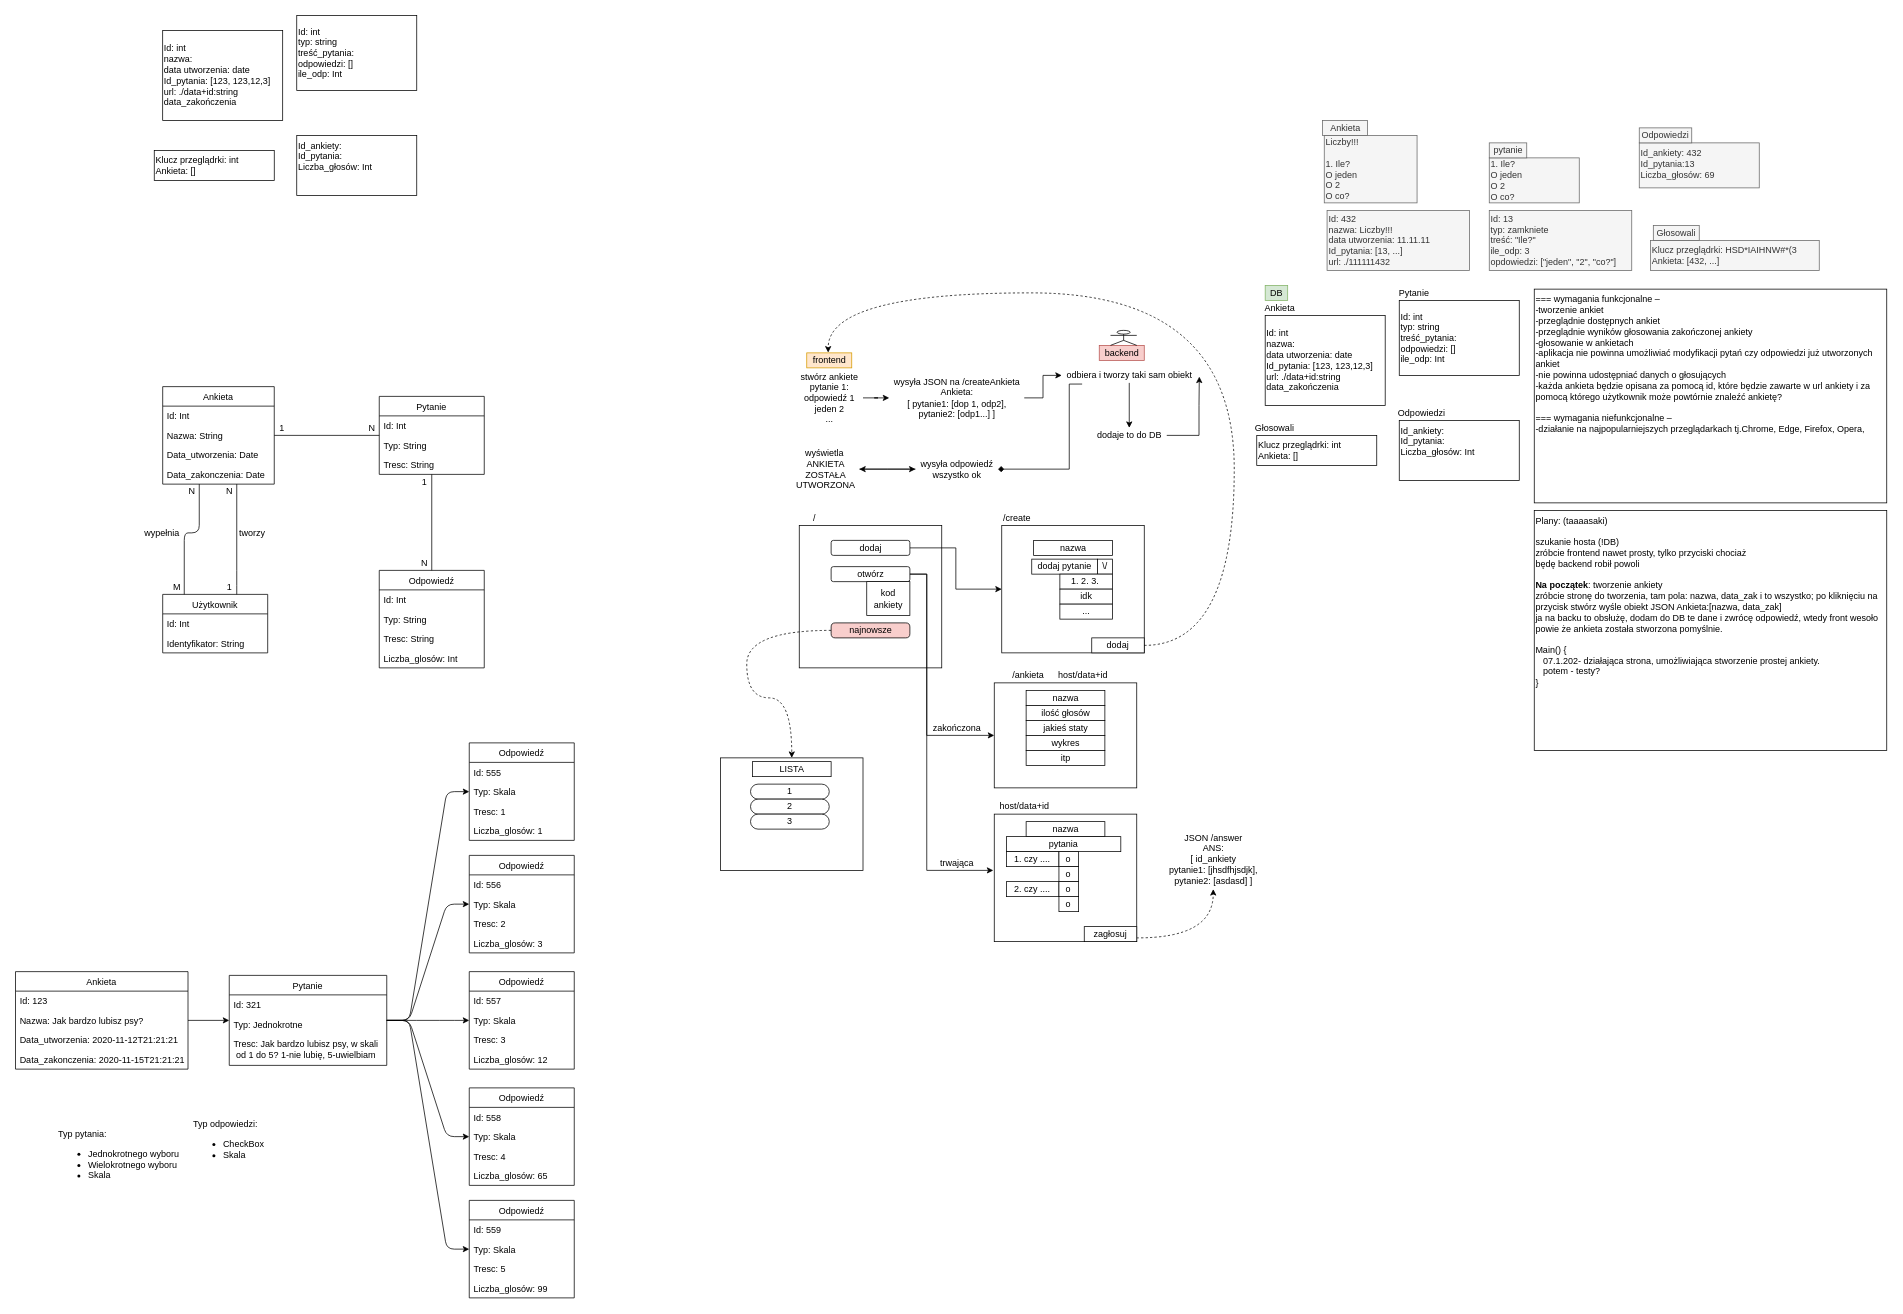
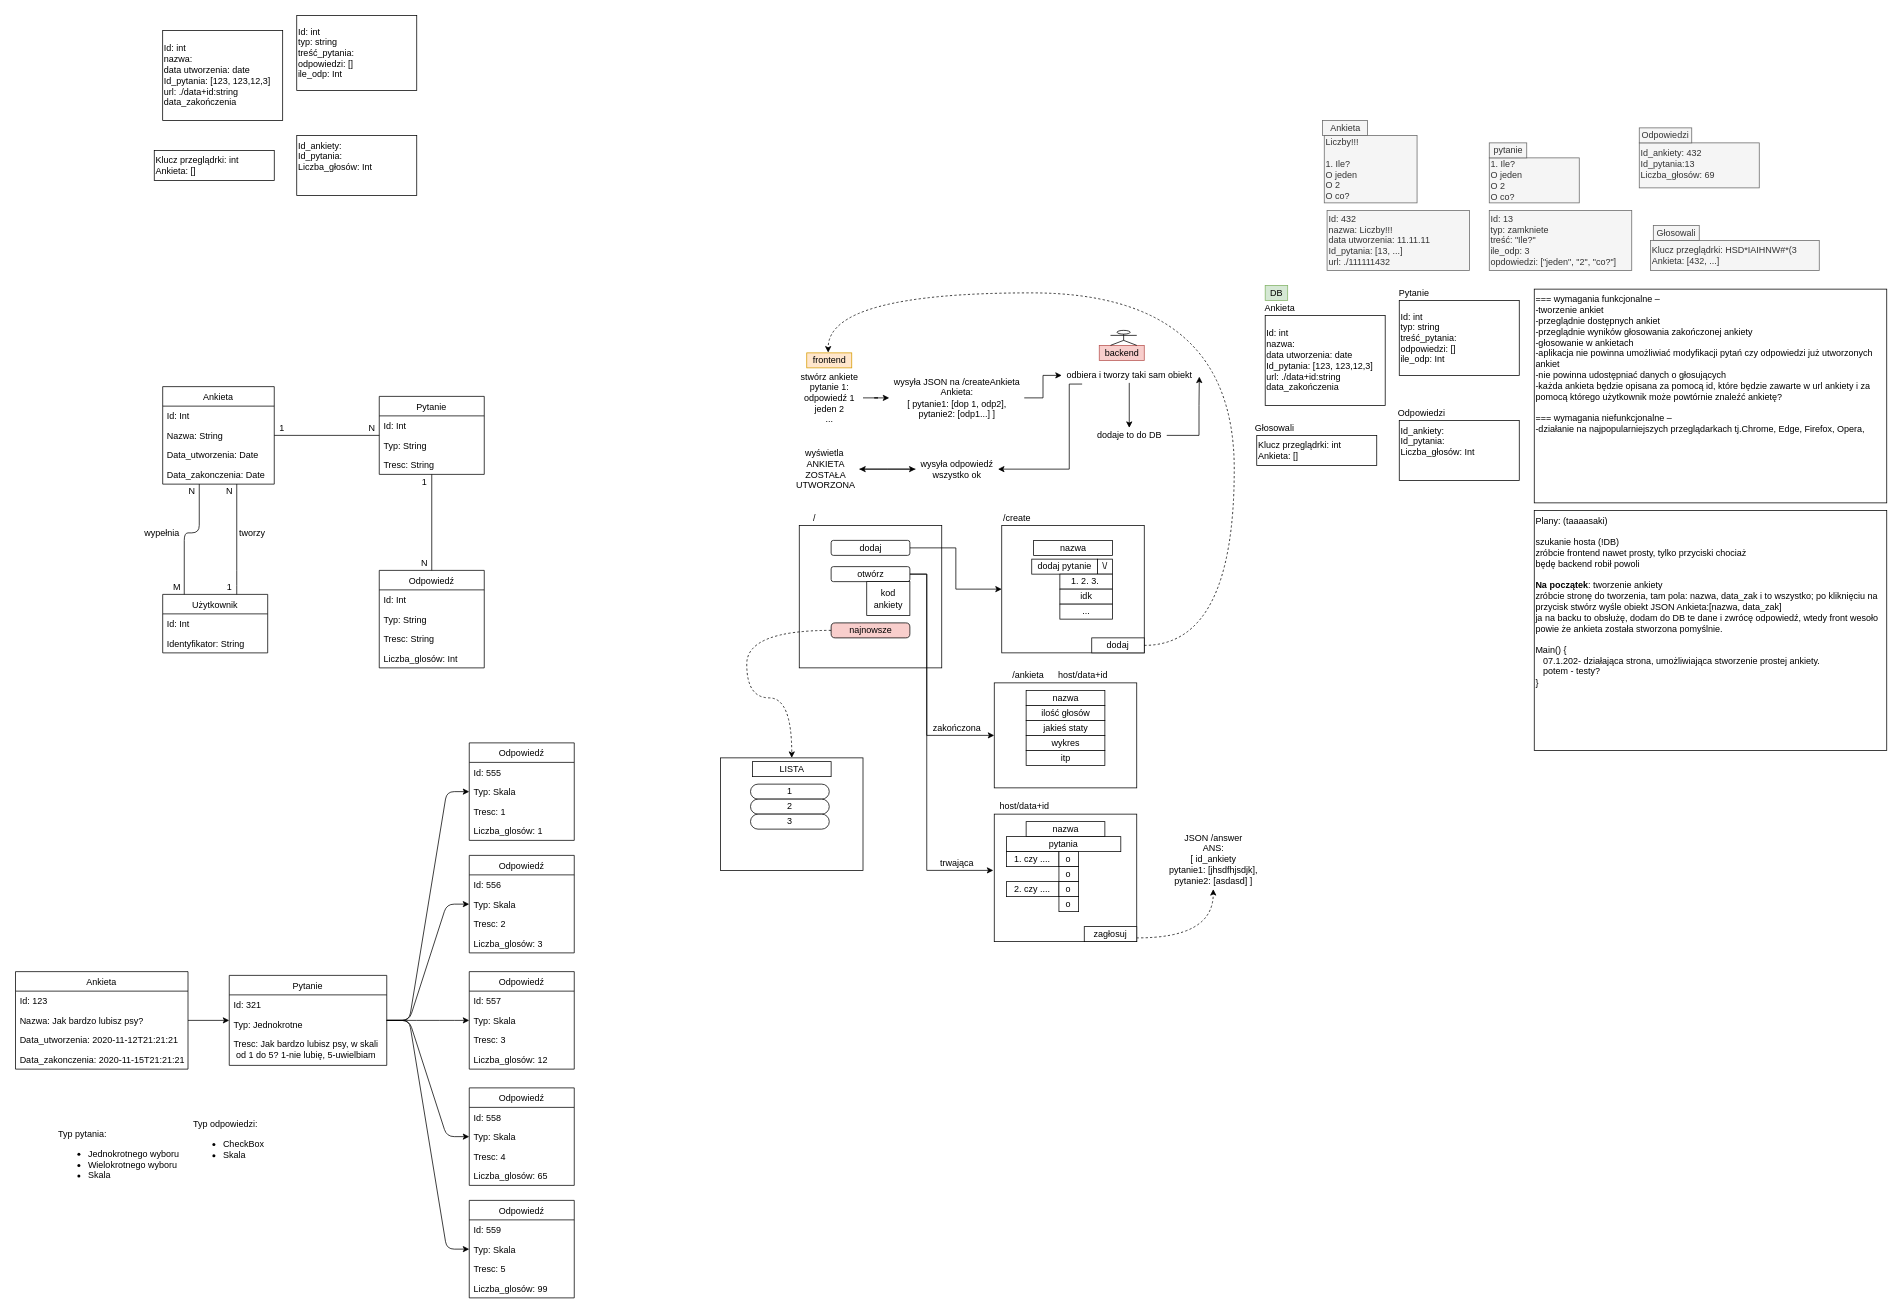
(1005, 469) -> (1004, 469)
